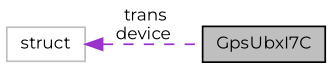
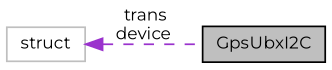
(264, 44) -> (264, 44)
